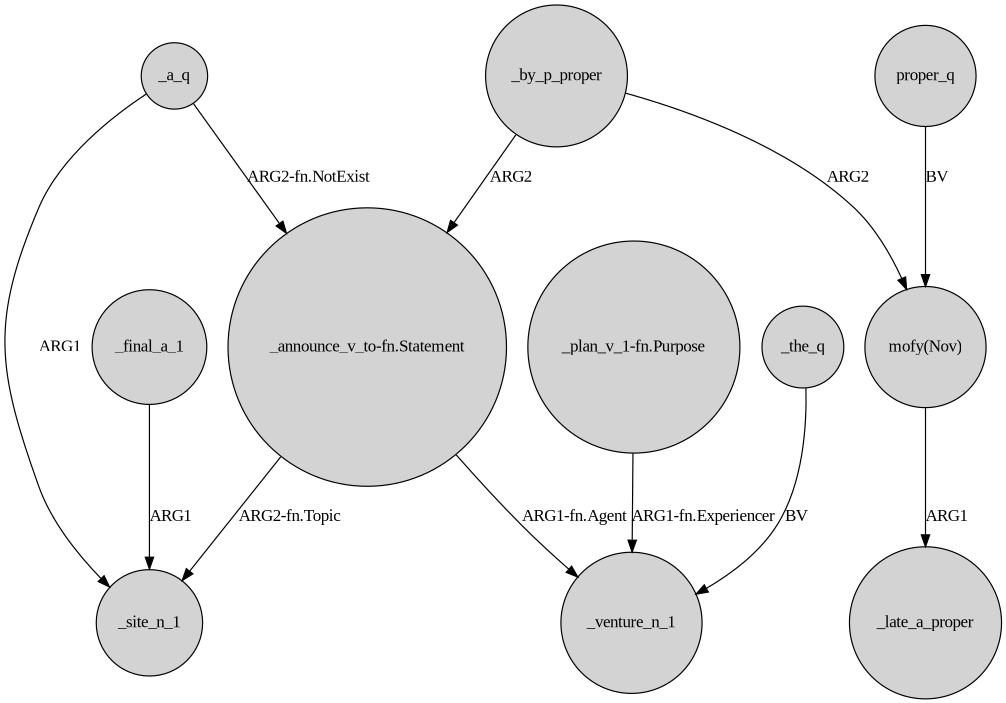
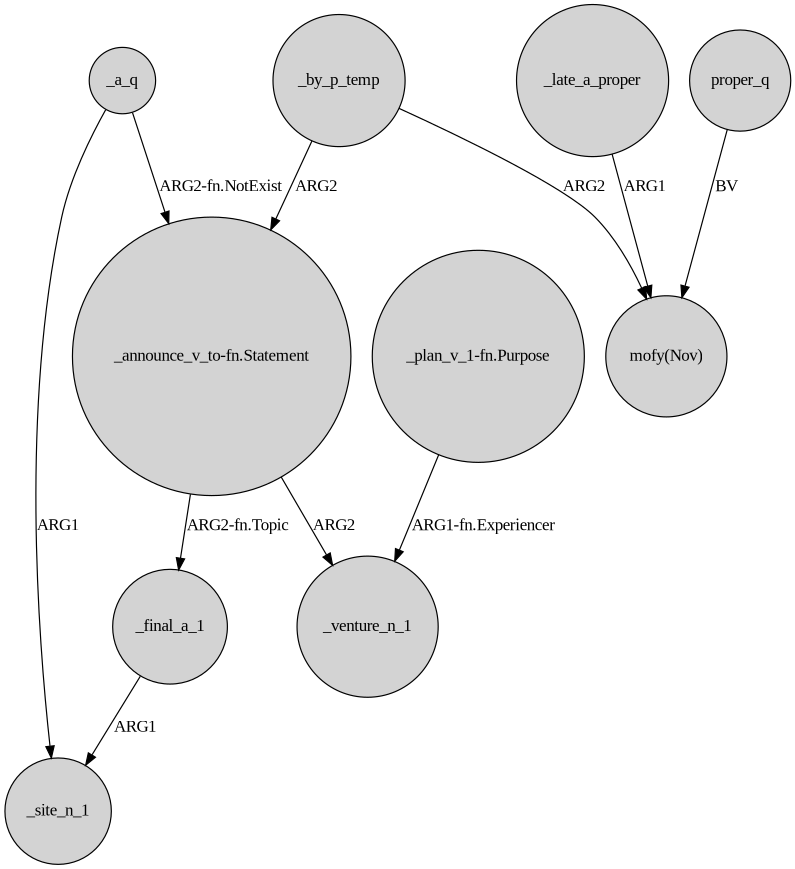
(557, 76) -> (339, 81)
(803, 347) -> none
(926, 471) -> (630, 220)
(235, 514) -> (185, 526)
(574, 517) -> (334, 526)
